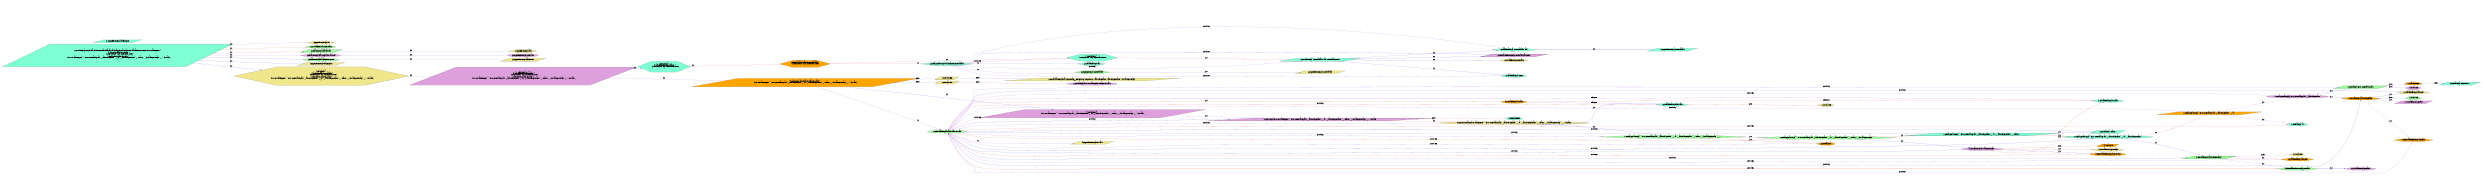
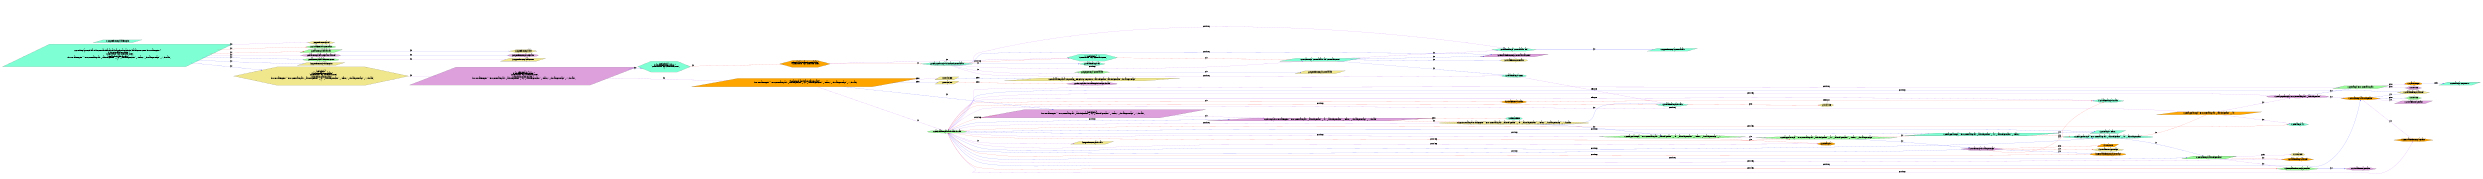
(1092, 84) -> (1092, 84)
(1592, 103) -> (1592, 90)
